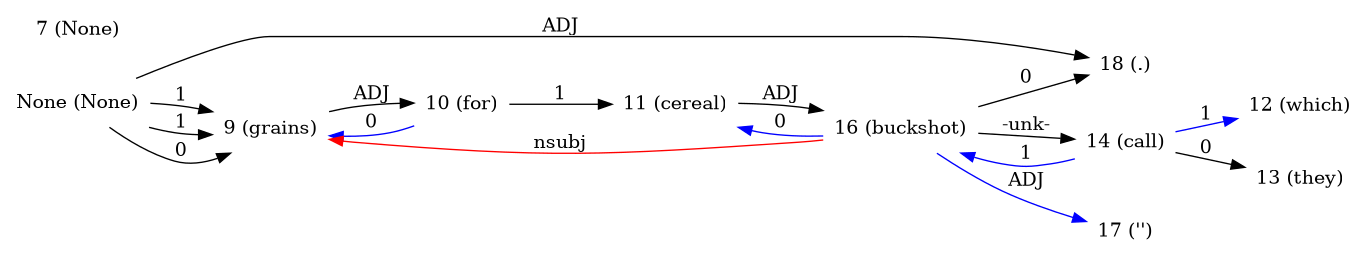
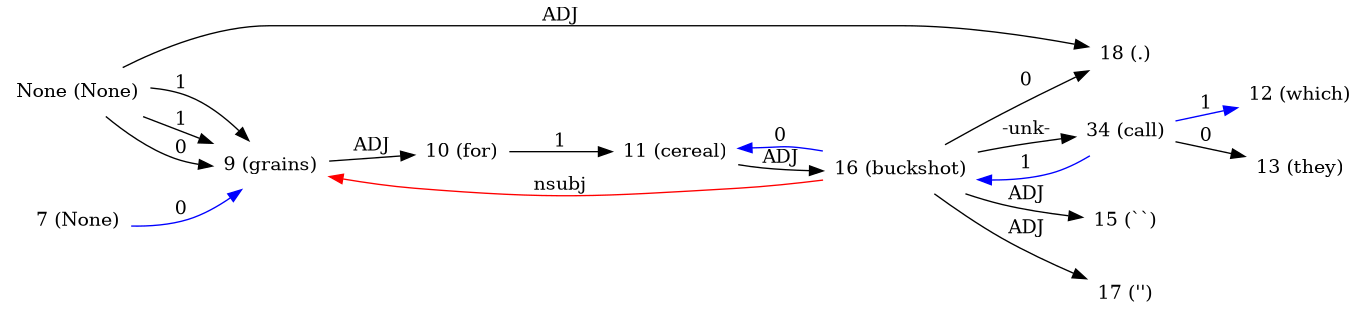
(379, 134) -> (183, 221)
(1125, 142) -> (1125, 131)
(1002, 191) -> (1001, 238)
none -> (1125, 221)
